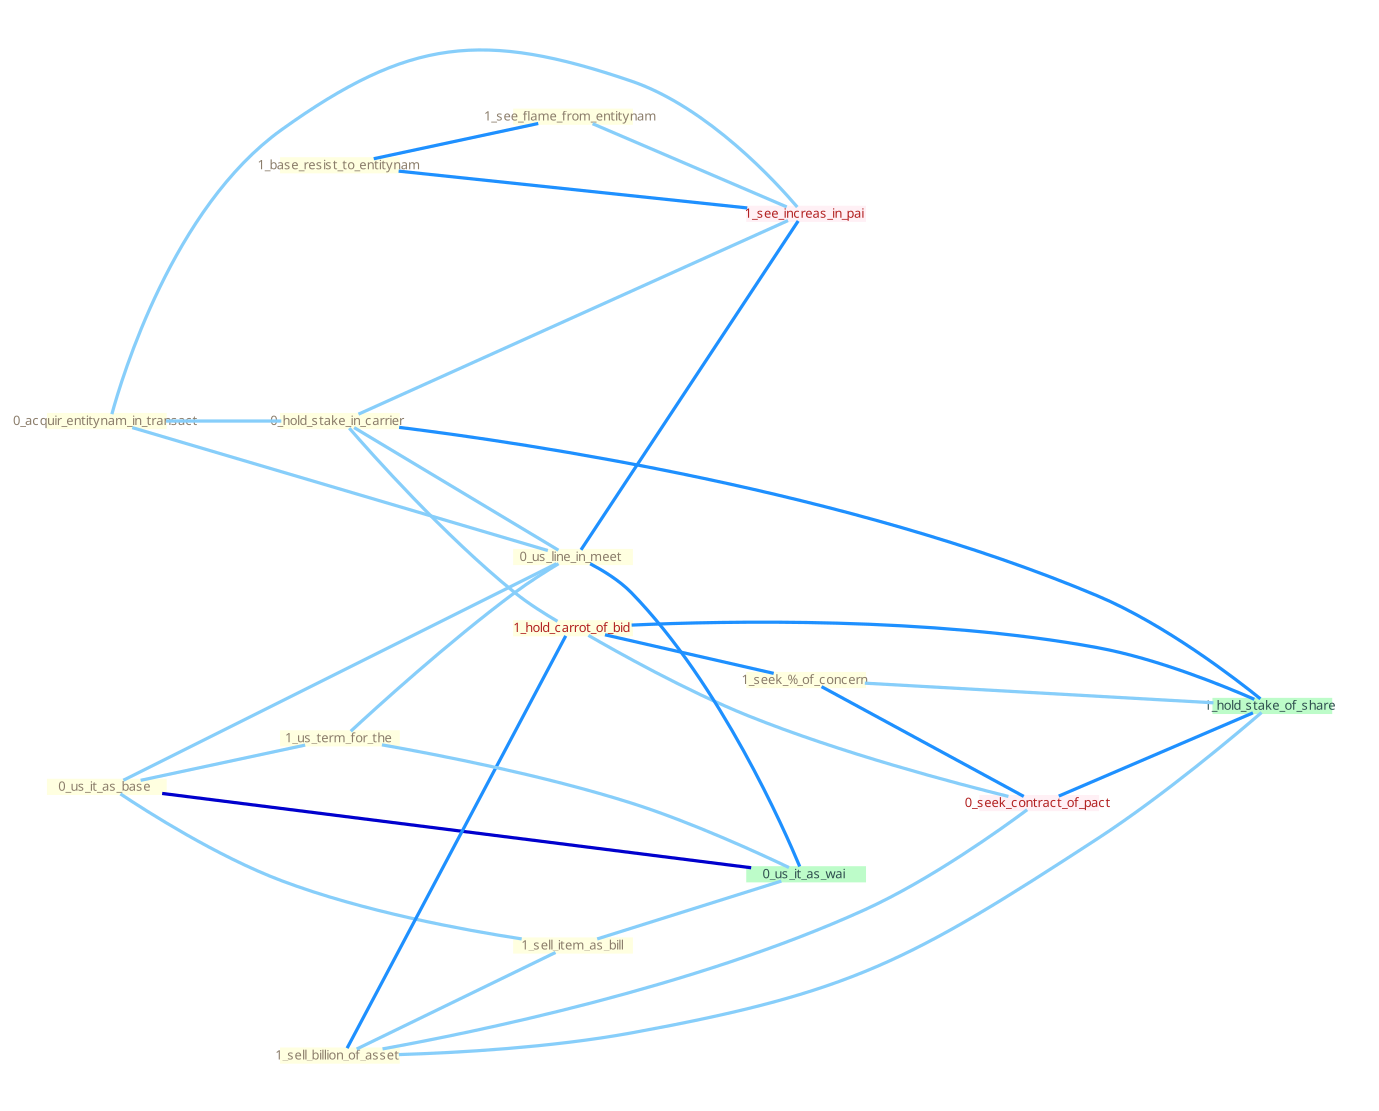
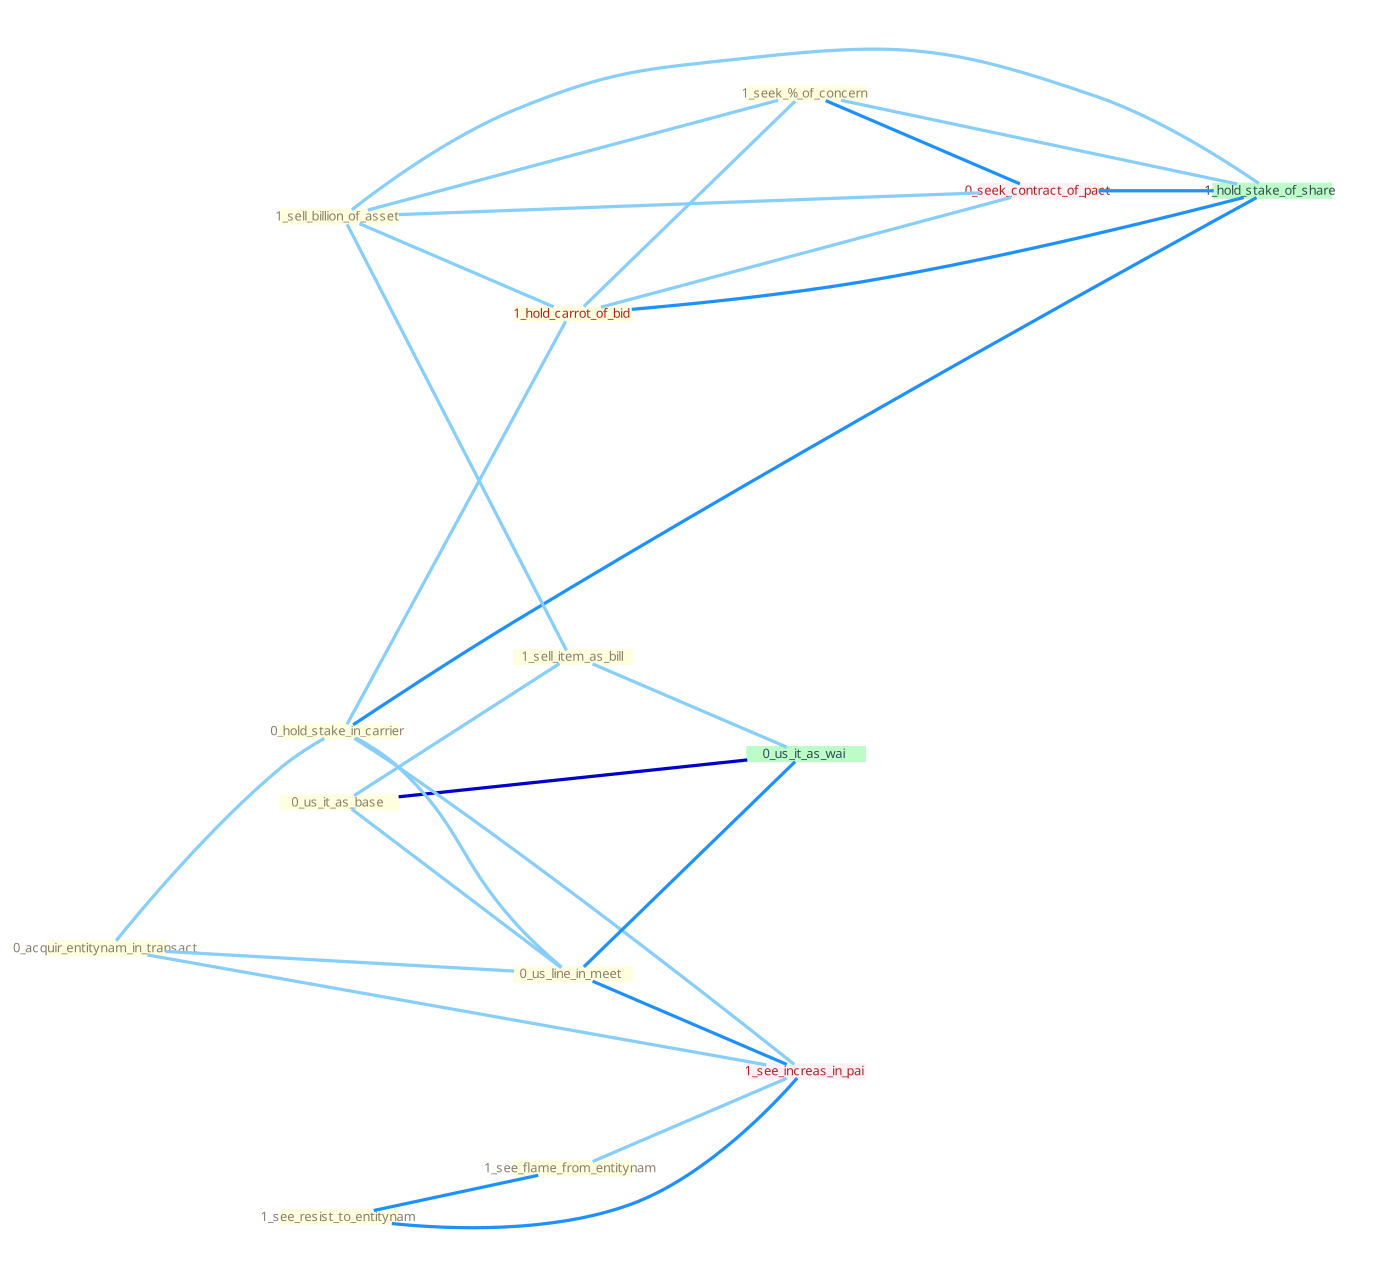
none -> (573, 155)
(340, 165) -> (340, 1217)
(710, 659) -> (668, 224)
(340, 738) -> none
(451, 852) -> (457, 265)
